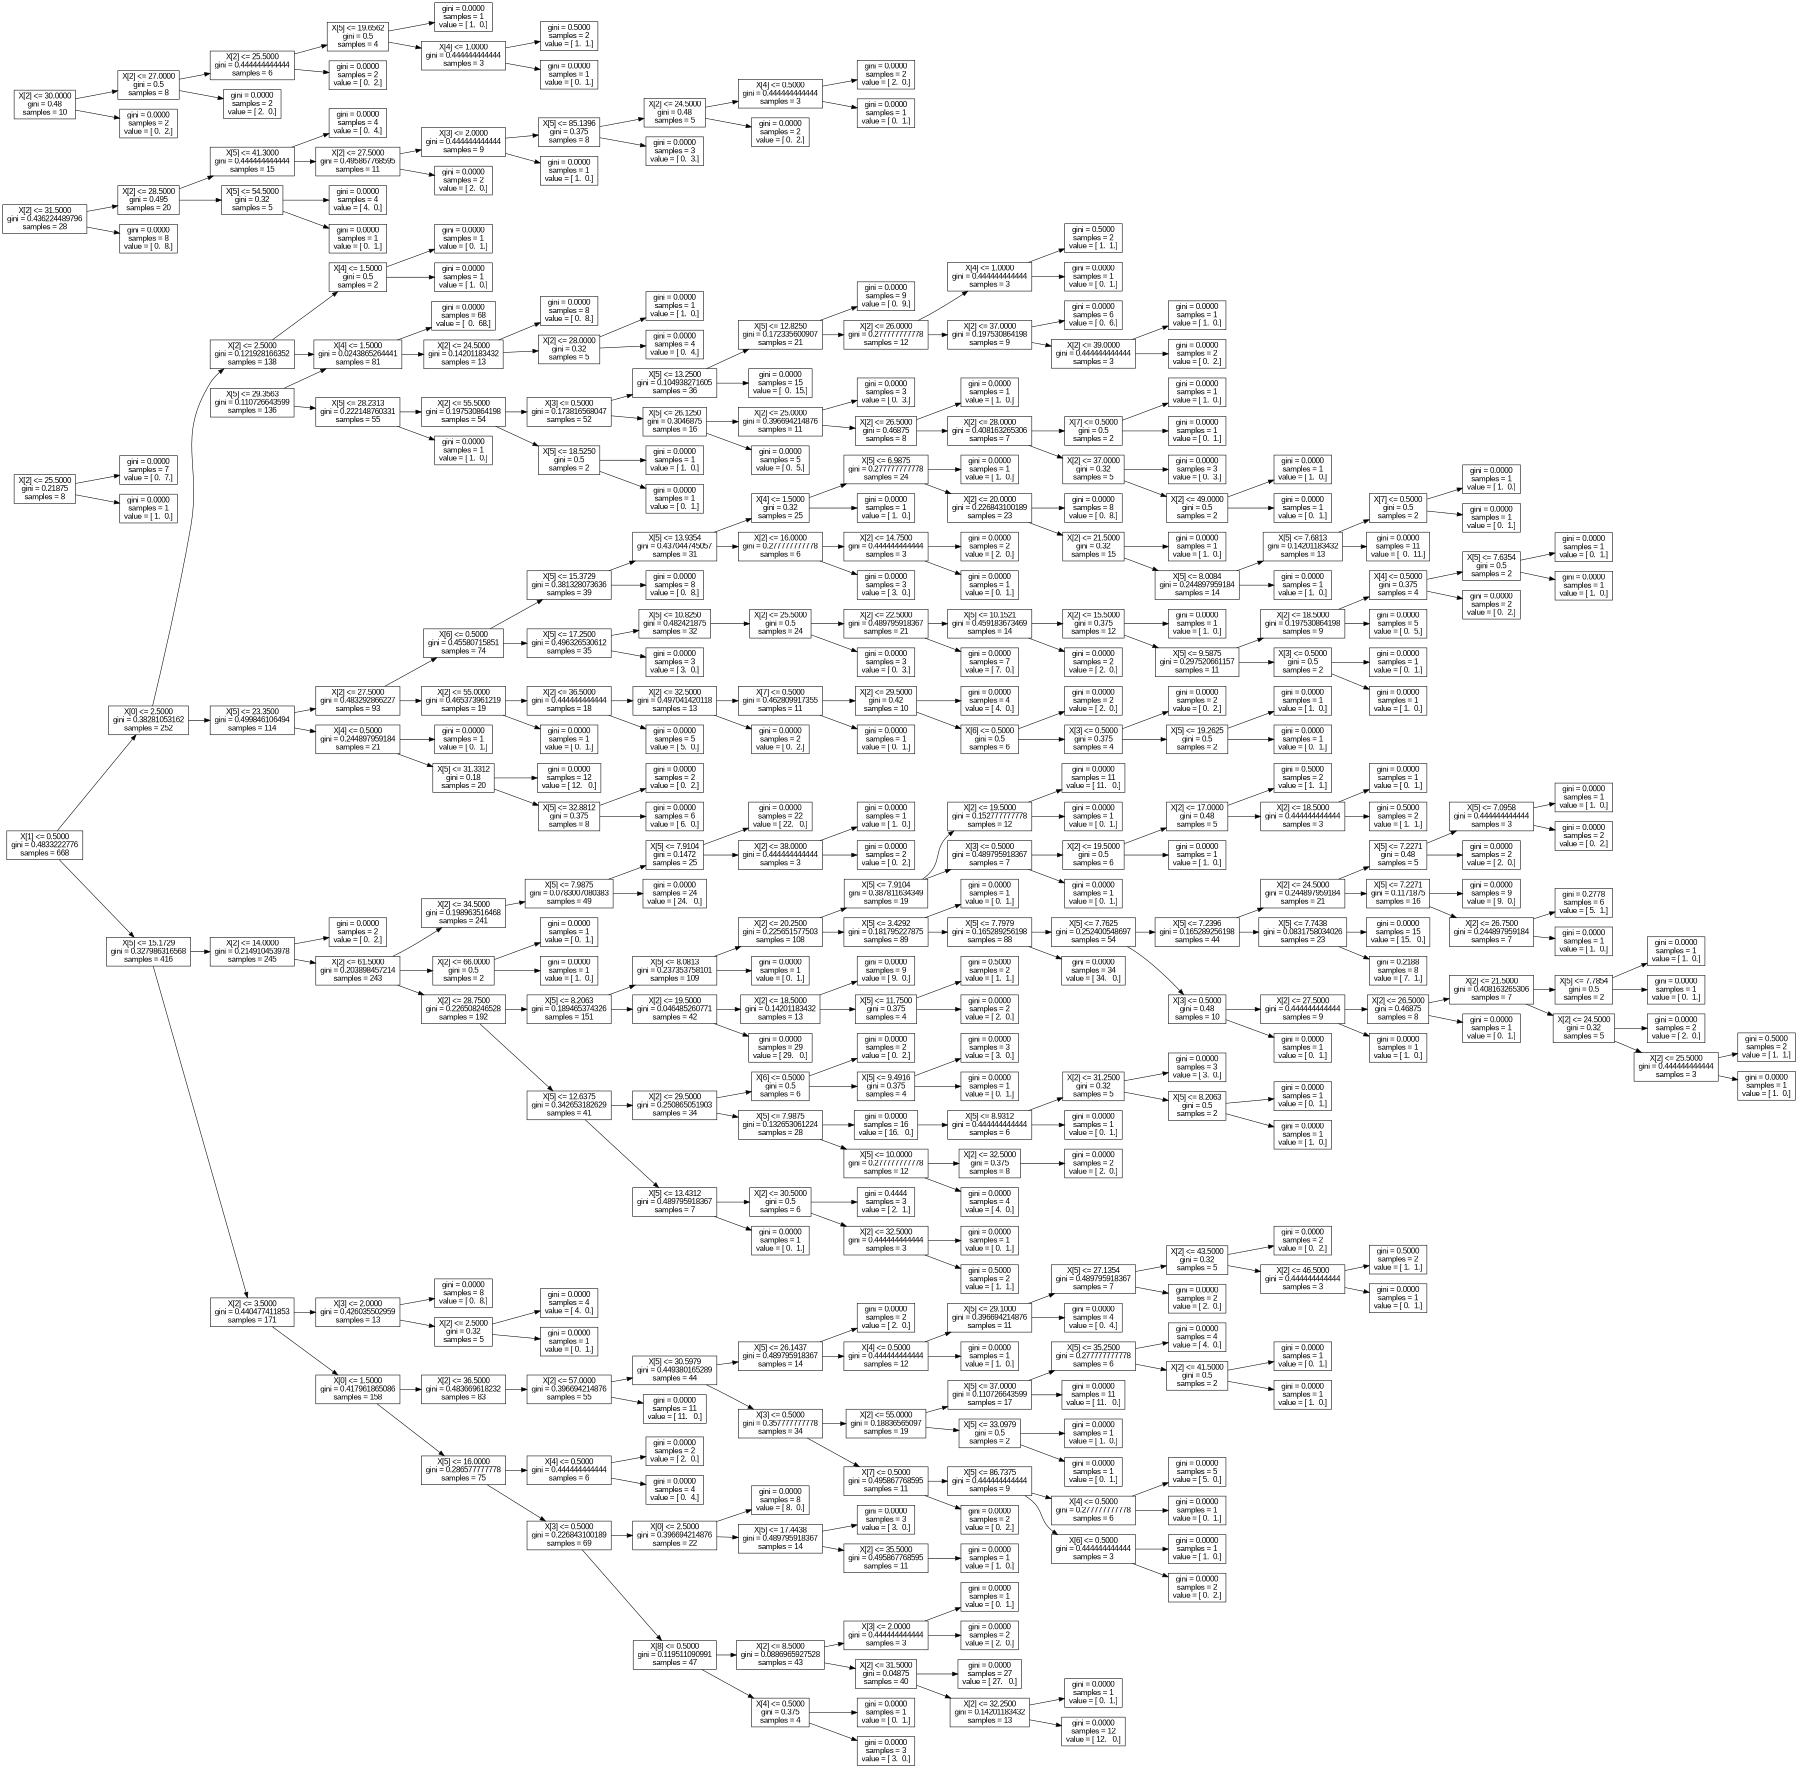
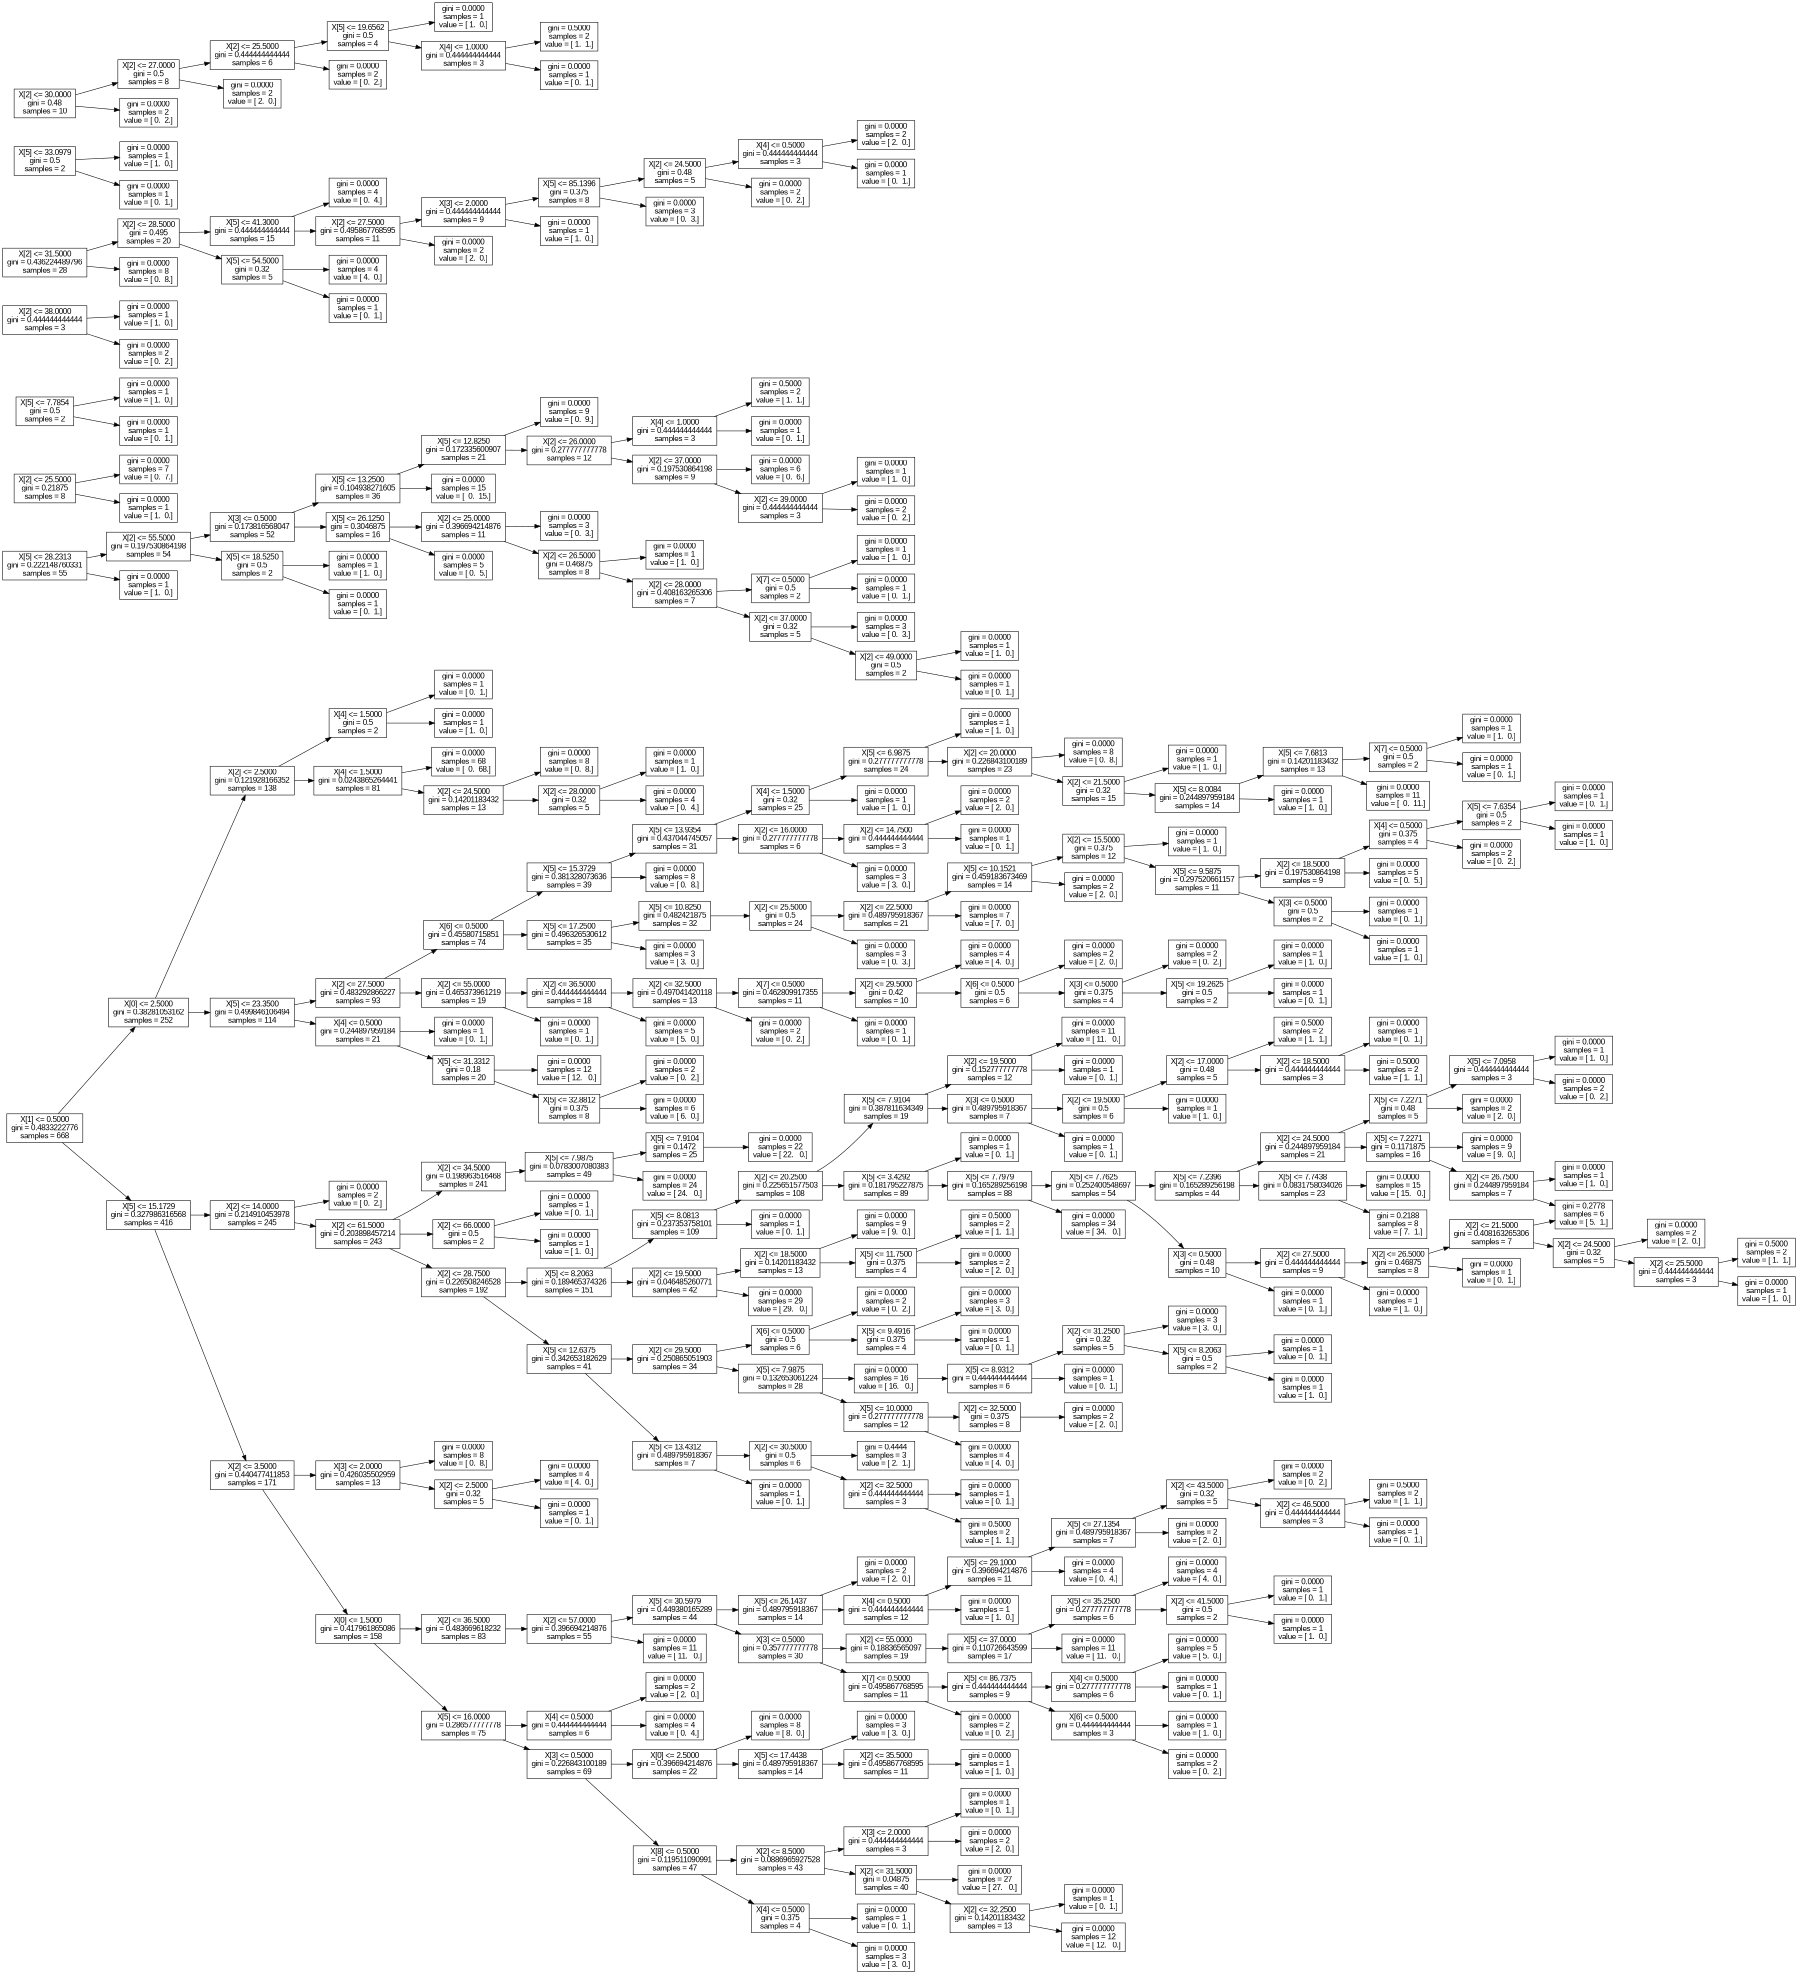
(252, 403) -> none
(718, 855) -> none
(1542, 990) -> (1542, 1223)
(780, 1424) -> (780, 1648)
(940, 1429) -> none
